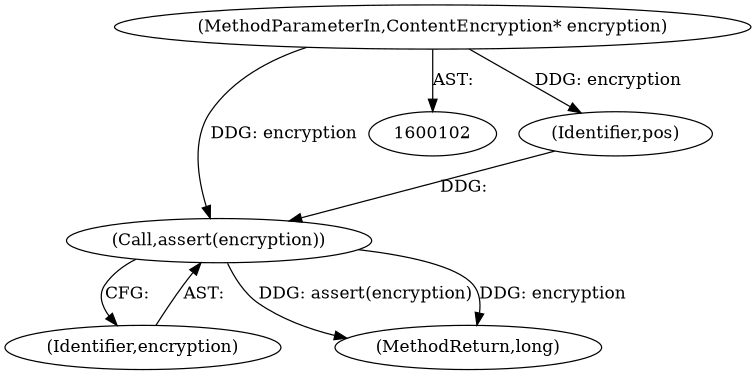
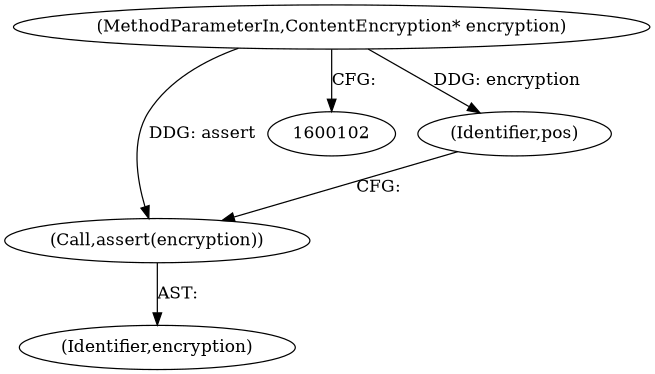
(456, 80) -> (357, 80)
(284, 134) -> (203, 134)
(466, 187) -> (381, 187)
(130, 294) -> (181, 294)
(174, 299) -> none
(468, 347) -> none
